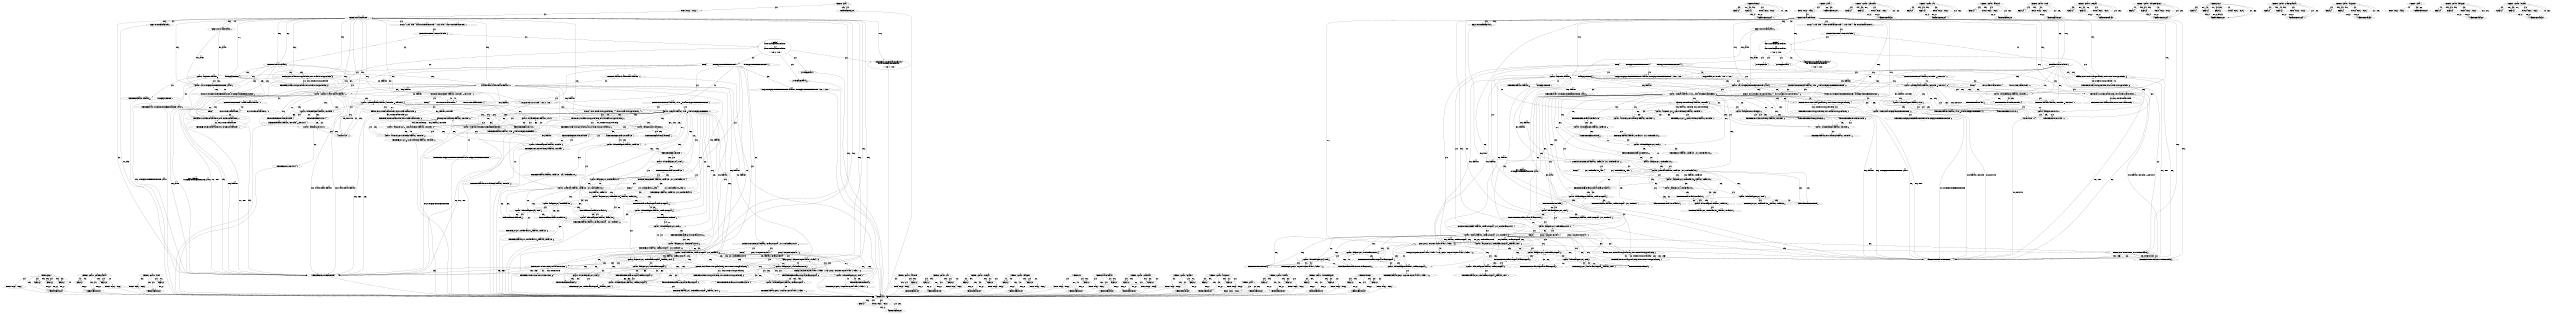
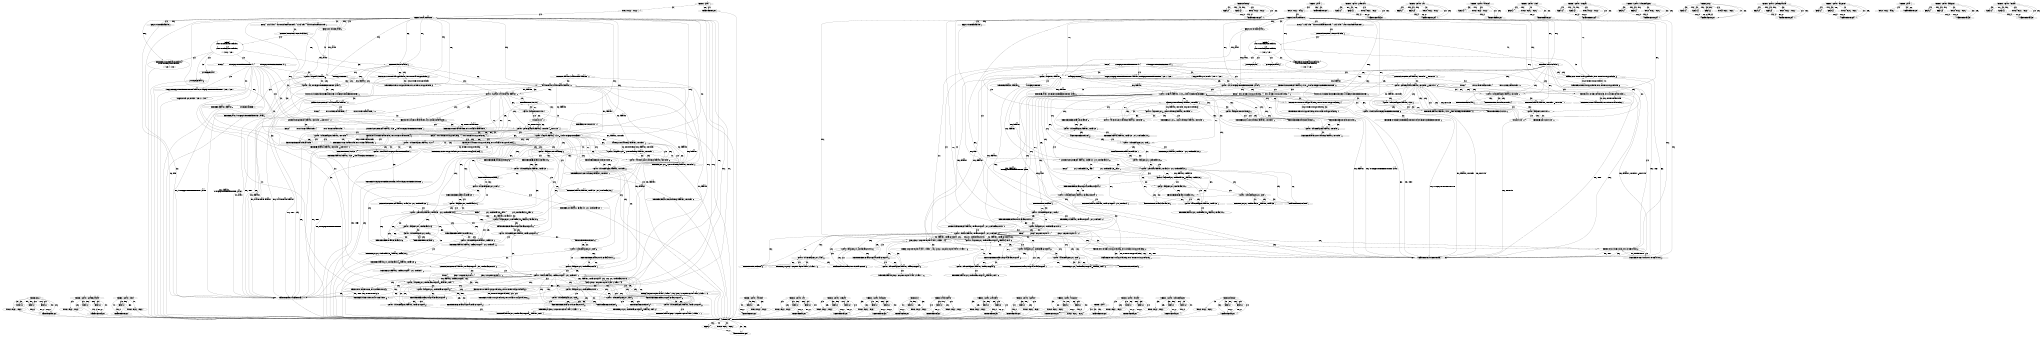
(431, 97) -> (530, 92)
